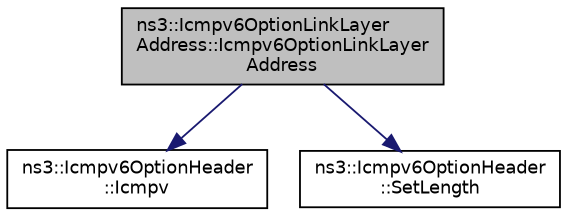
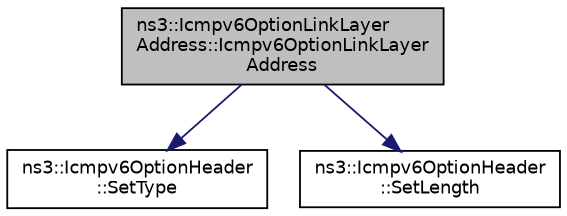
(137, 179) -> (137, 179)
